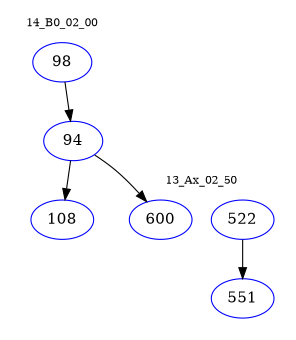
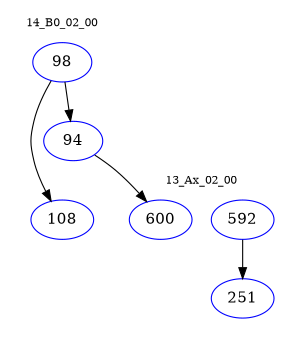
(69, 175) -> (31, 135)
(202, 181) -> (202, 181)
(243, 220) -> (243, 220)
(243, 298) -> (243, 298)
